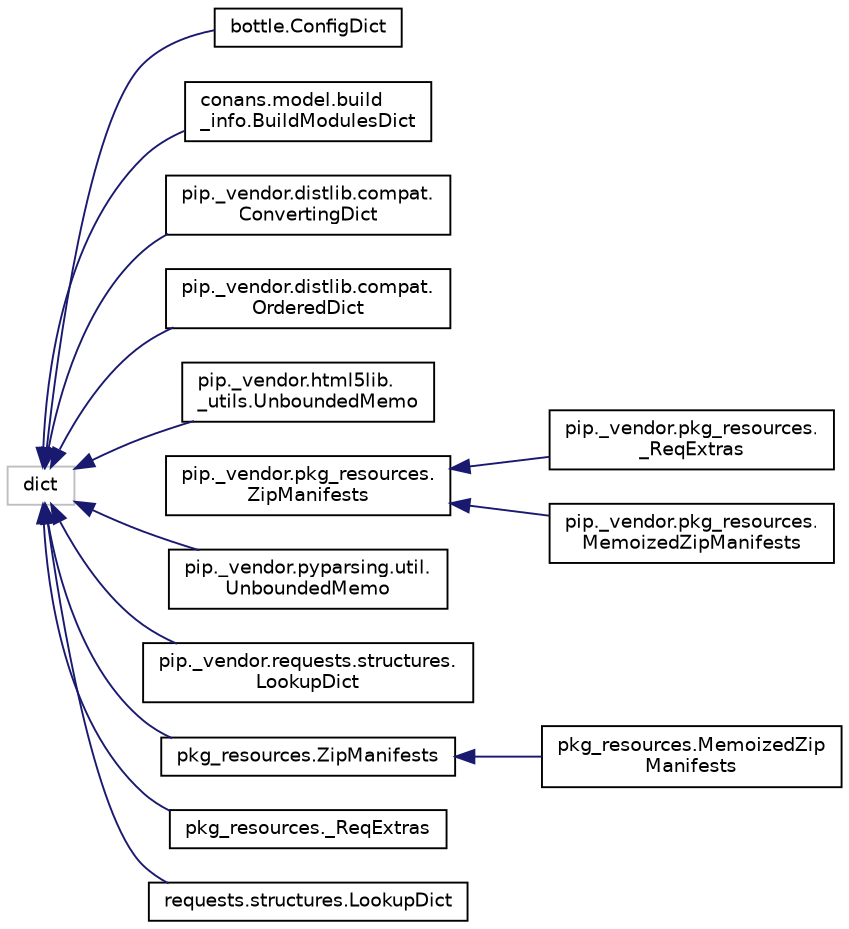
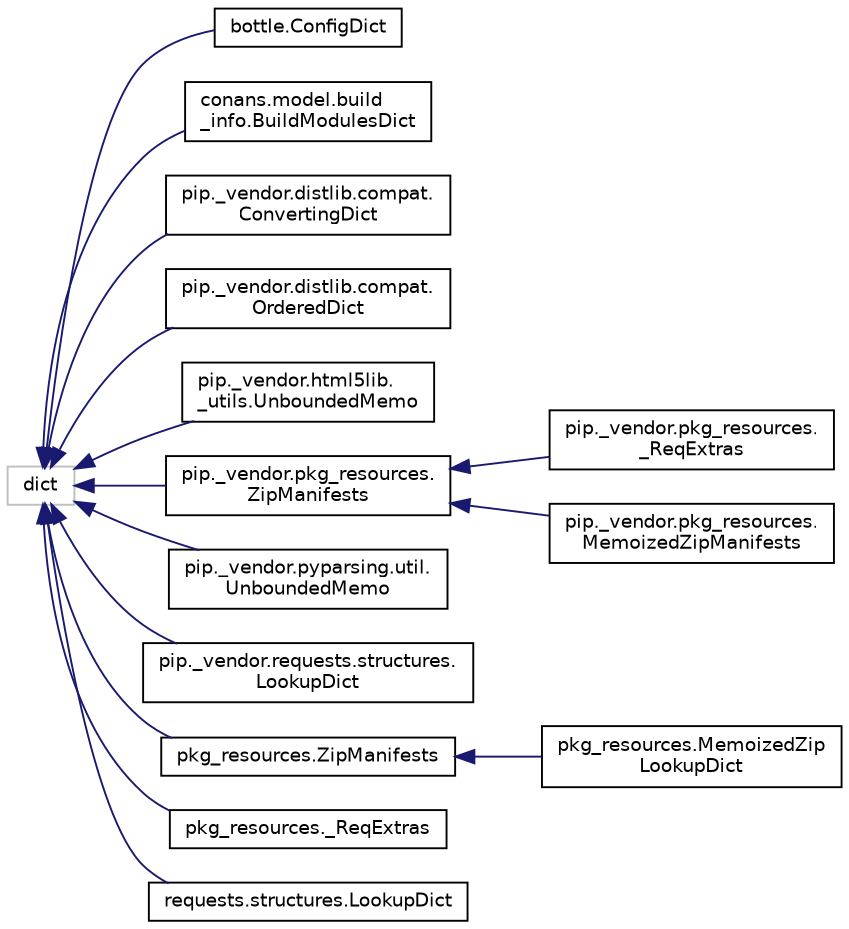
none -> (130, 486)
(692, 757) -> (692, 757)
